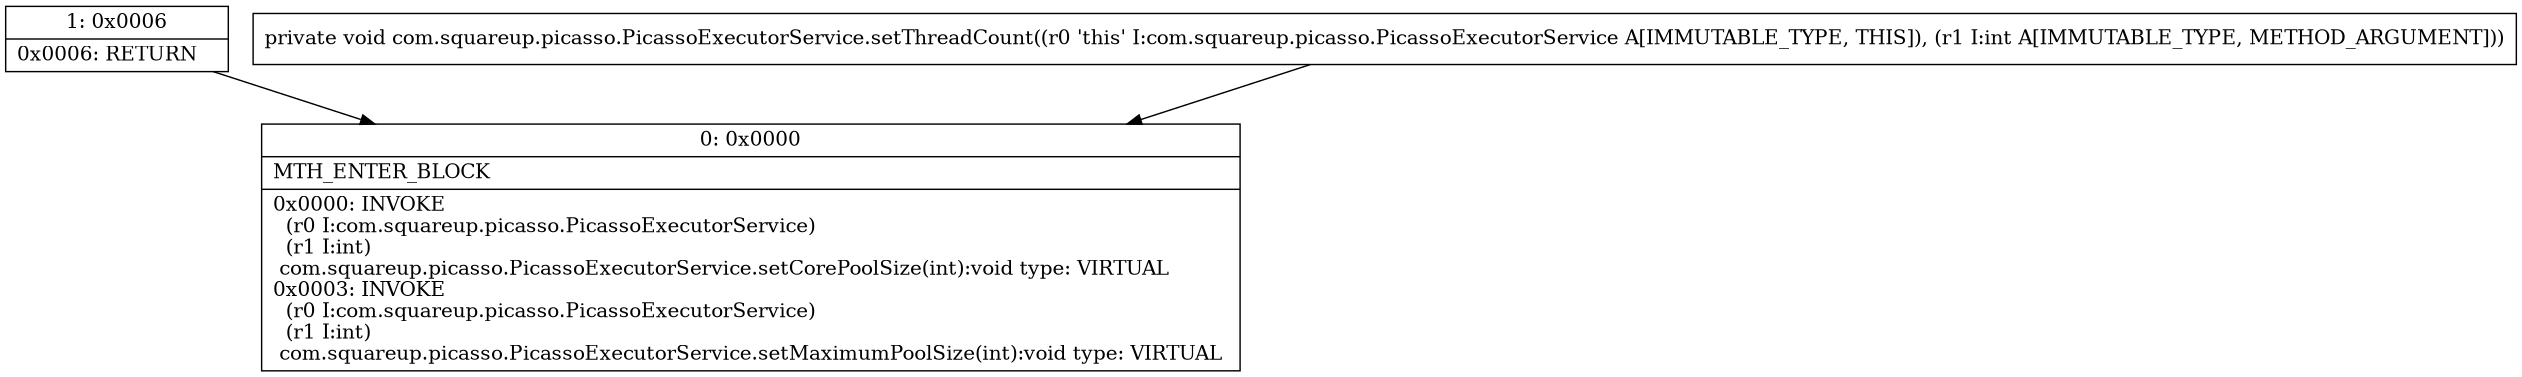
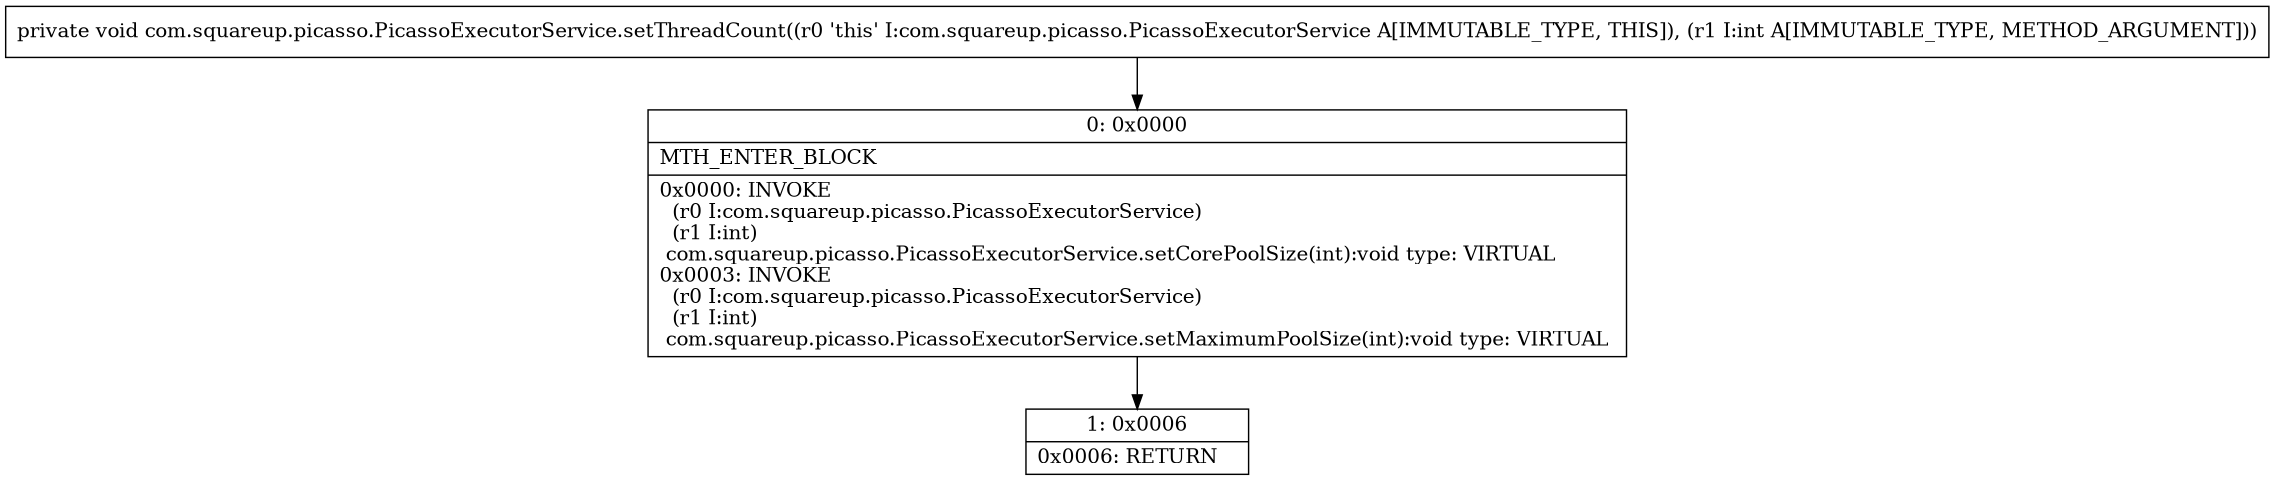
(287, 96) -> (1137, 376)
